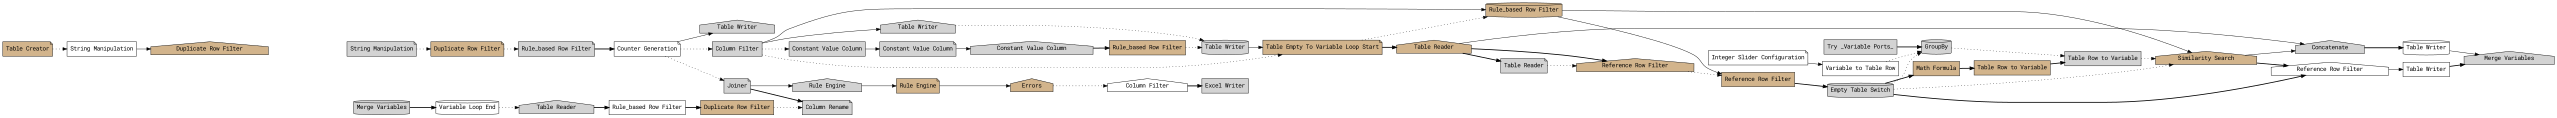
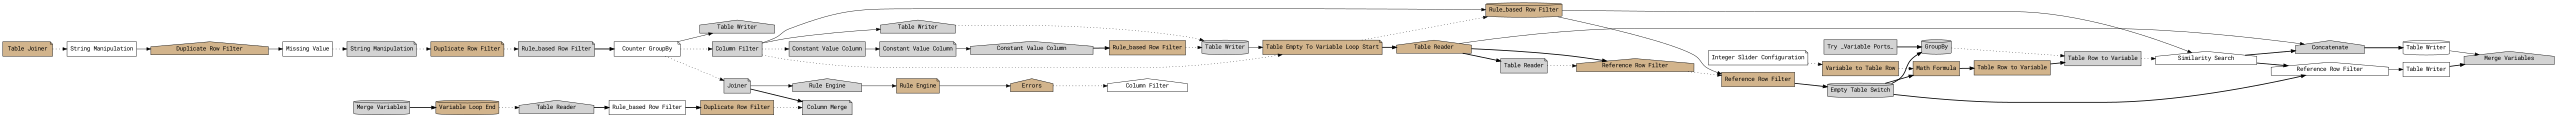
(28, 49) -> (28, 49)
none -> (308, 49)
(647, 49) -> (647, 49)
(2268, 53) -> (2268, 53)
(1902, 57) -> (1903, 69)
(2206, 59) -> (2206, 59)
(1813, 64) -> (1813, 64)
(1860, 69) -> (1860, 69)
(1906, 70) -> (1905, 72)
(2032, 81) -> none
(1225, 86) -> none
(467, 108) -> (467, 108)
(827, 108) -> (827, 108)
